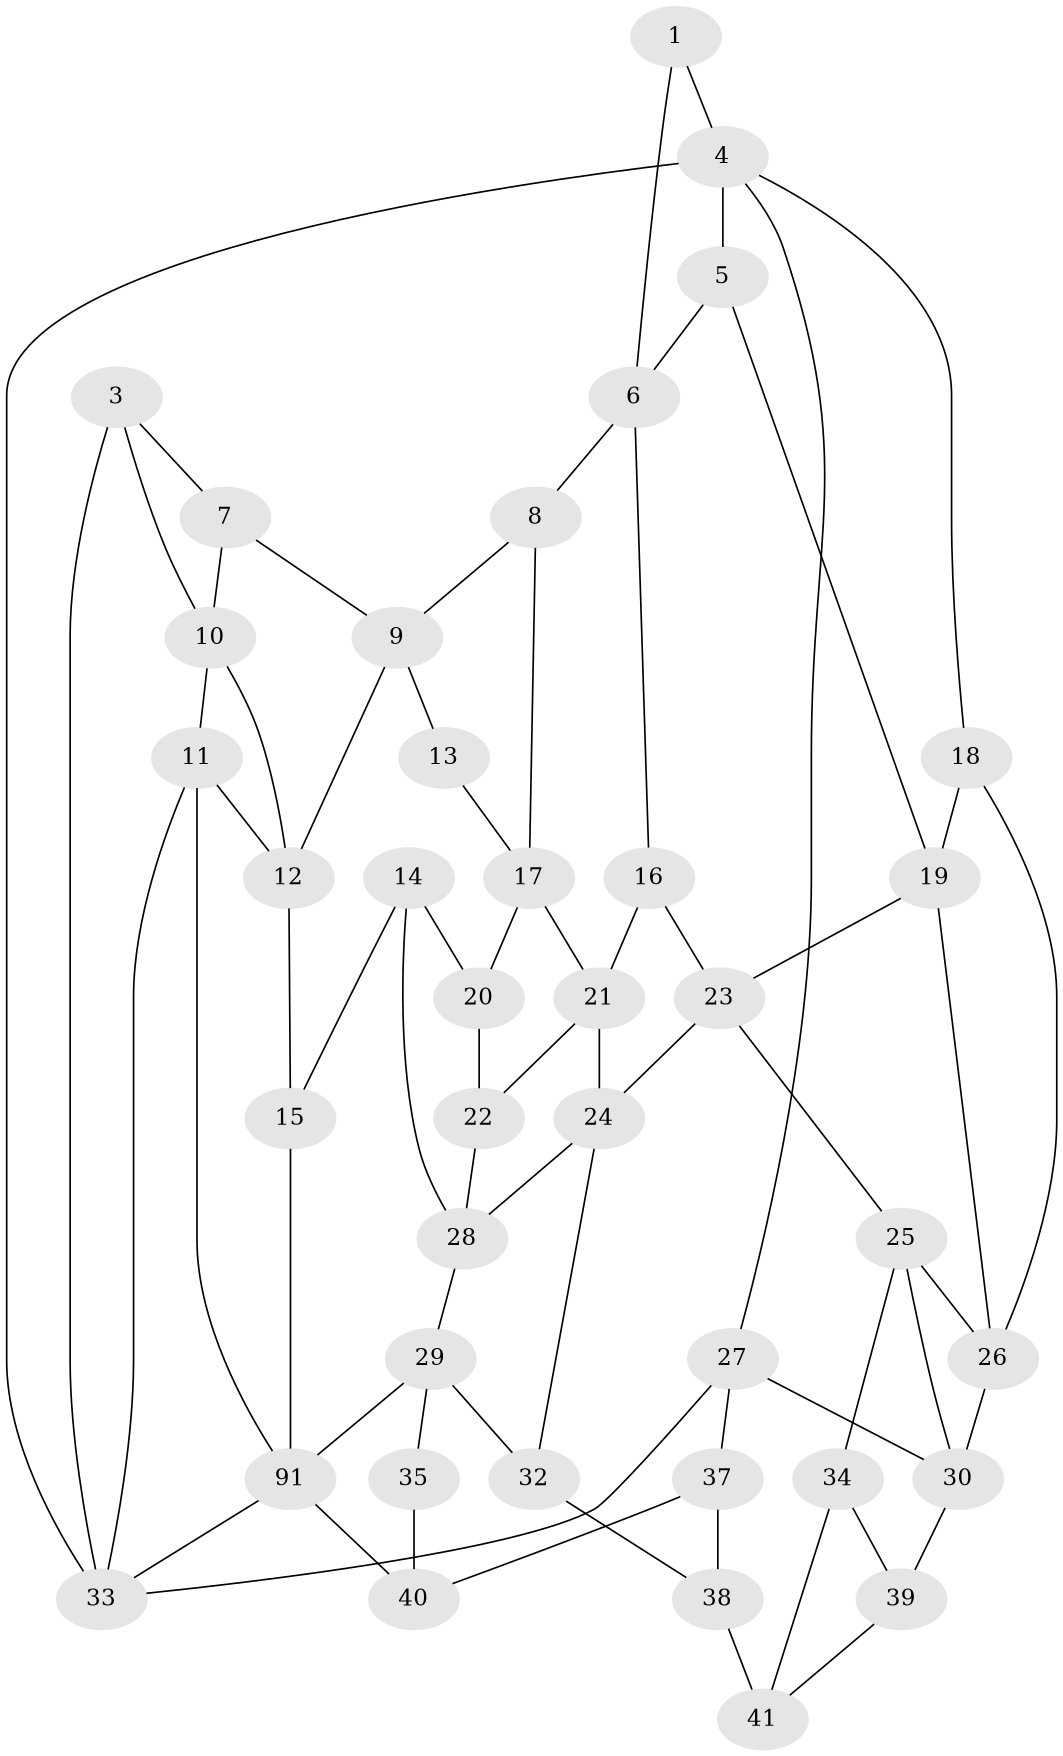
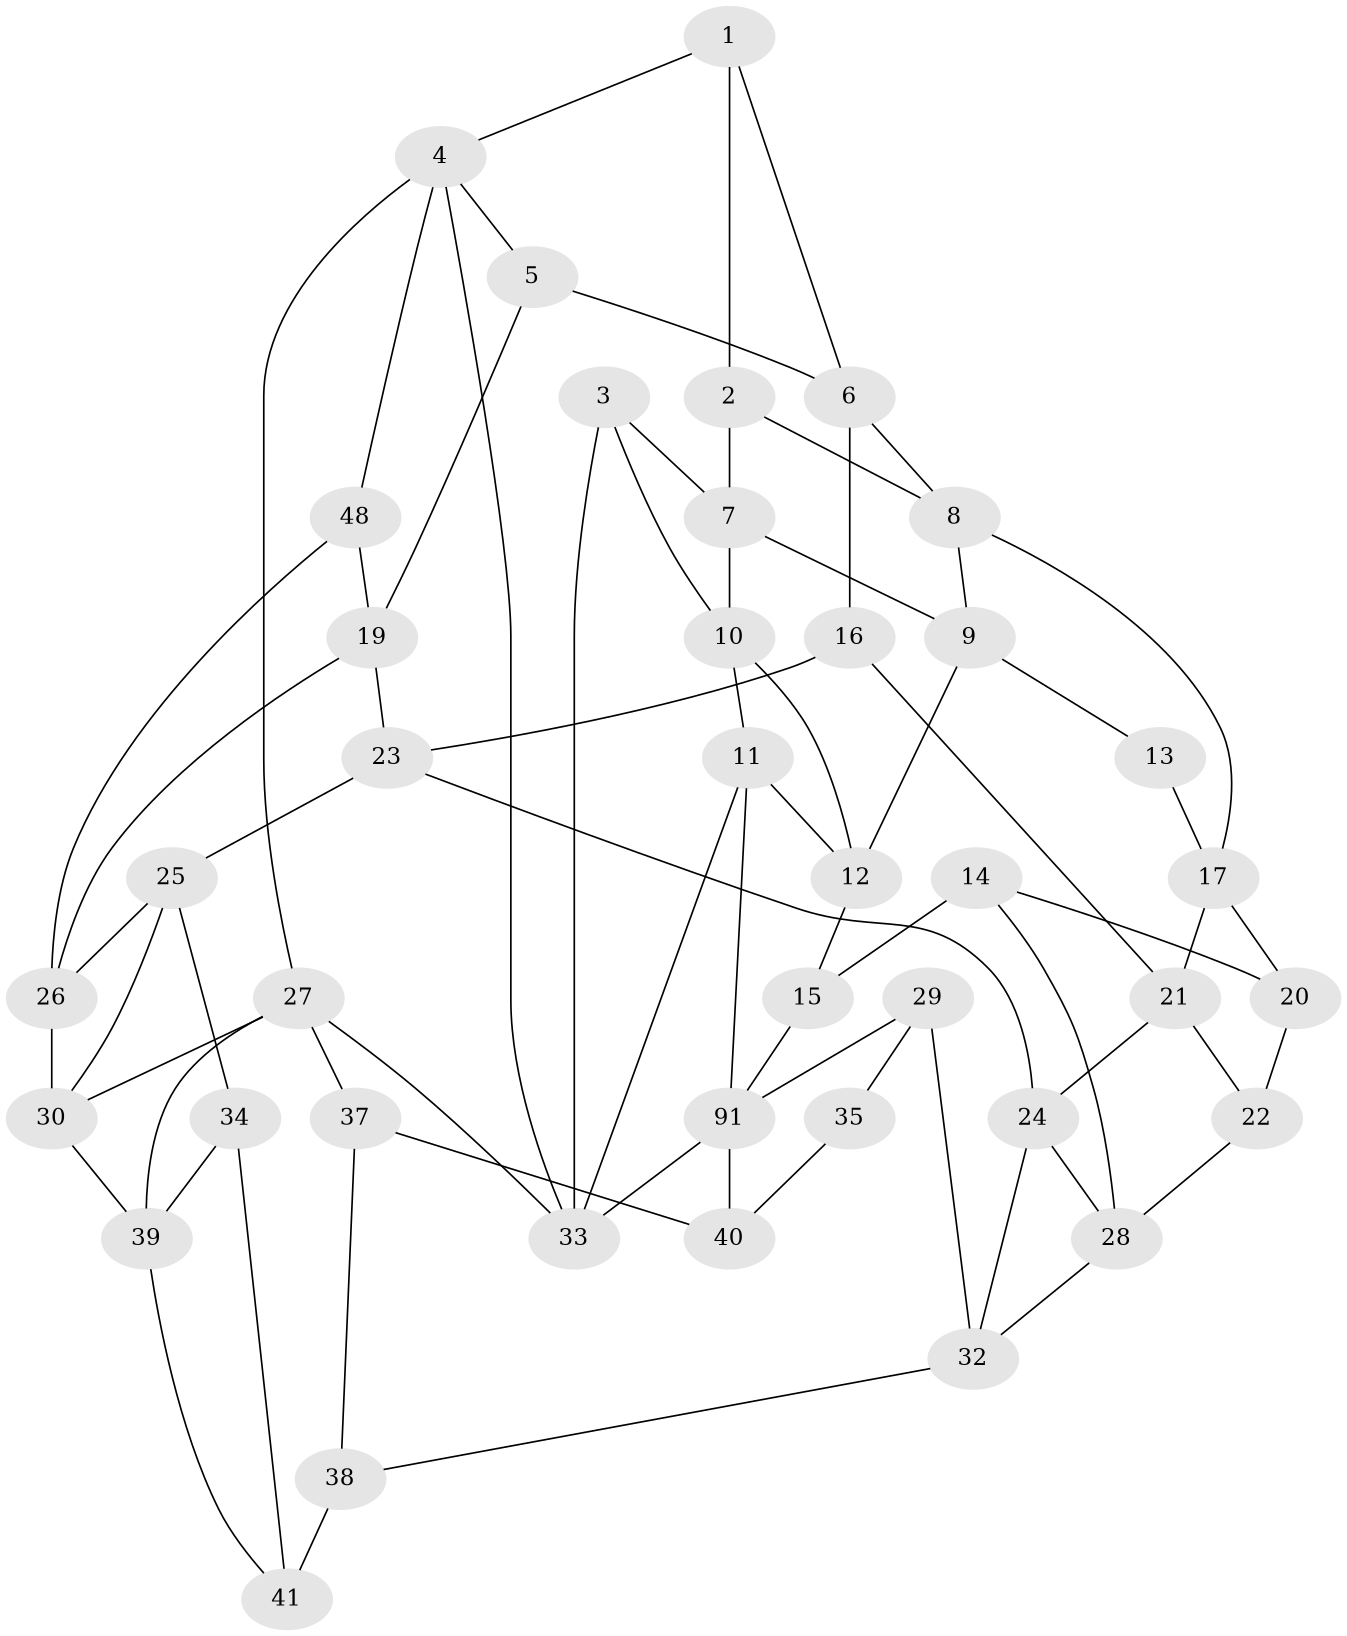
none -> (730, 397)
(967, 758) -> (356, 518)
none -> (173, 1093)
(447, 1299) -> (1045, 1299)
